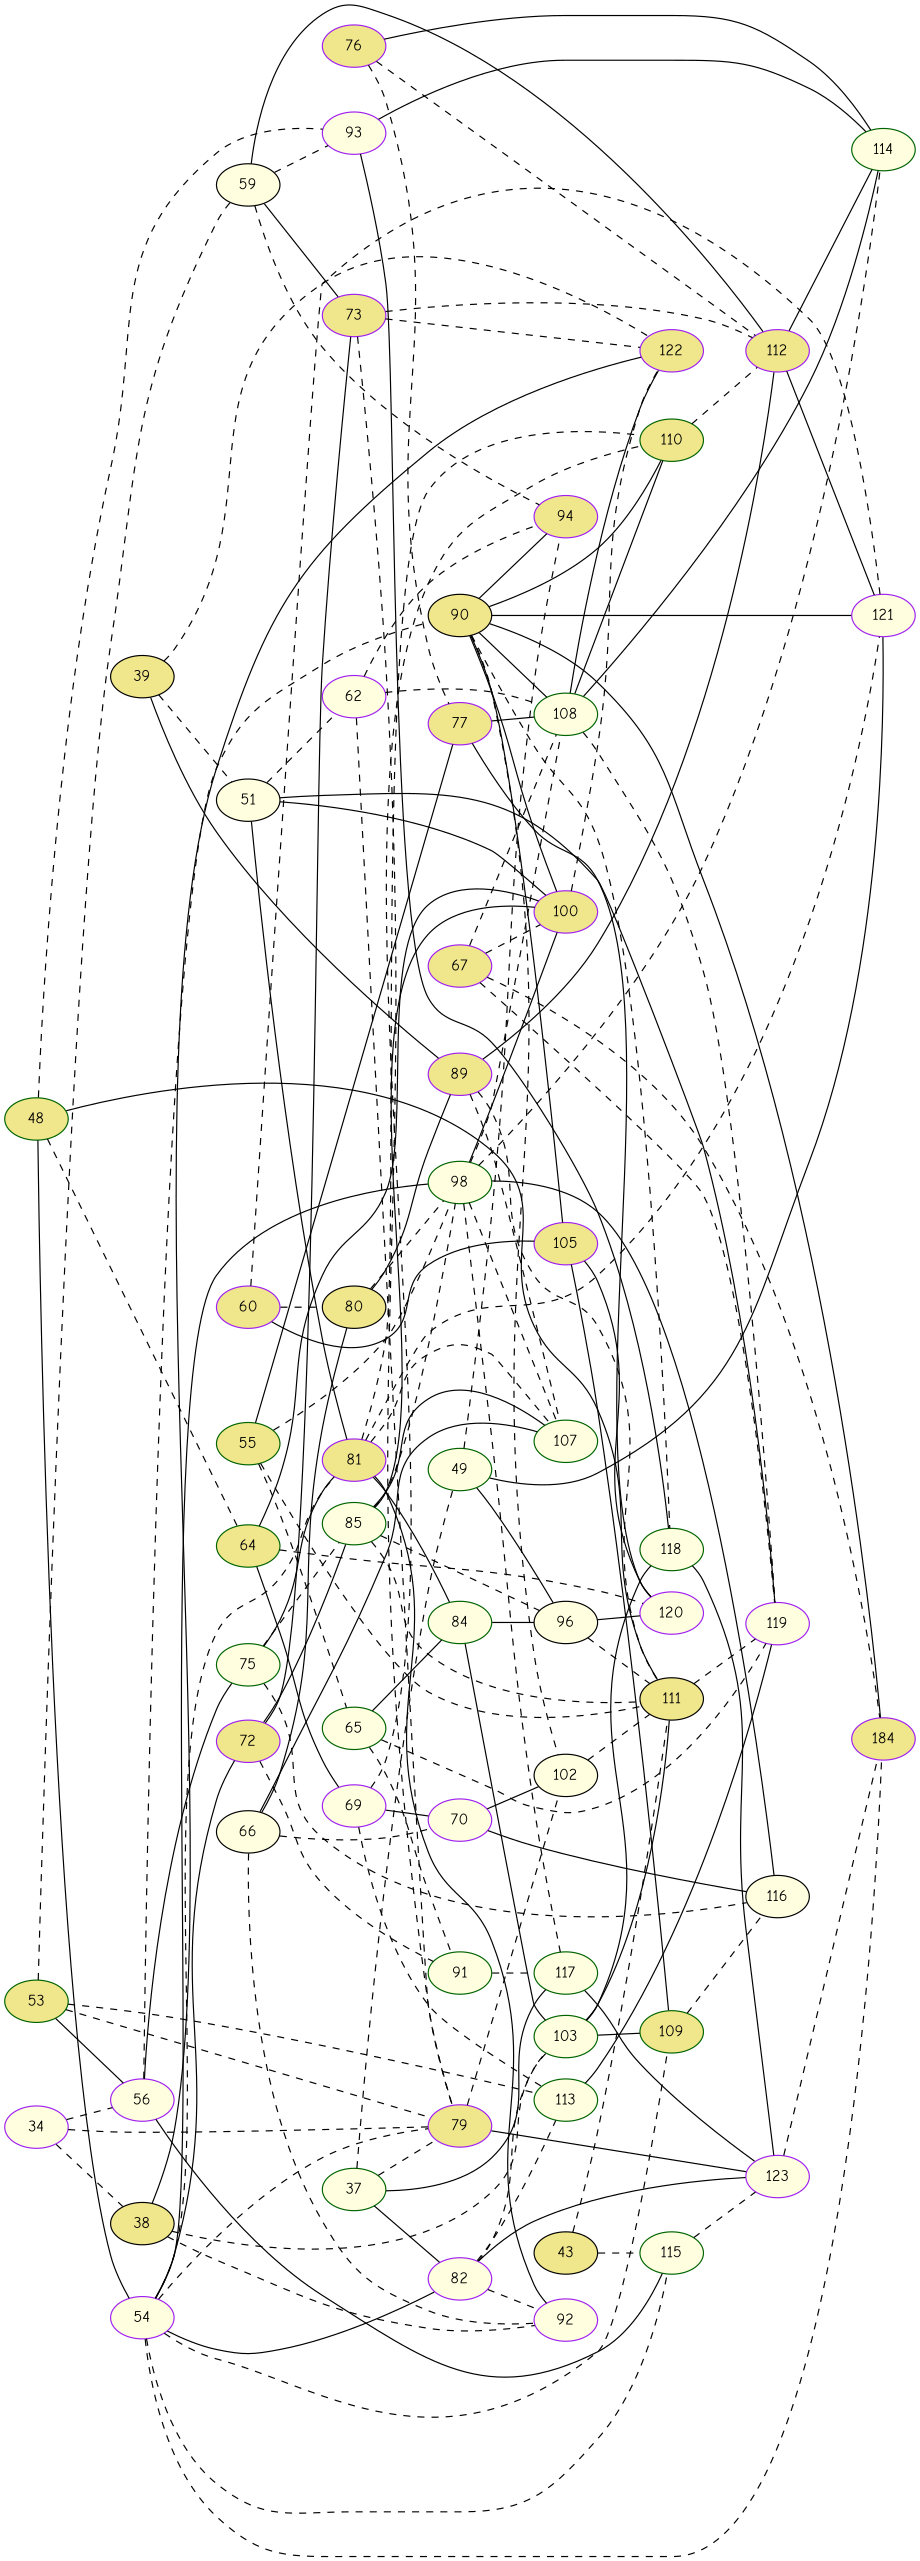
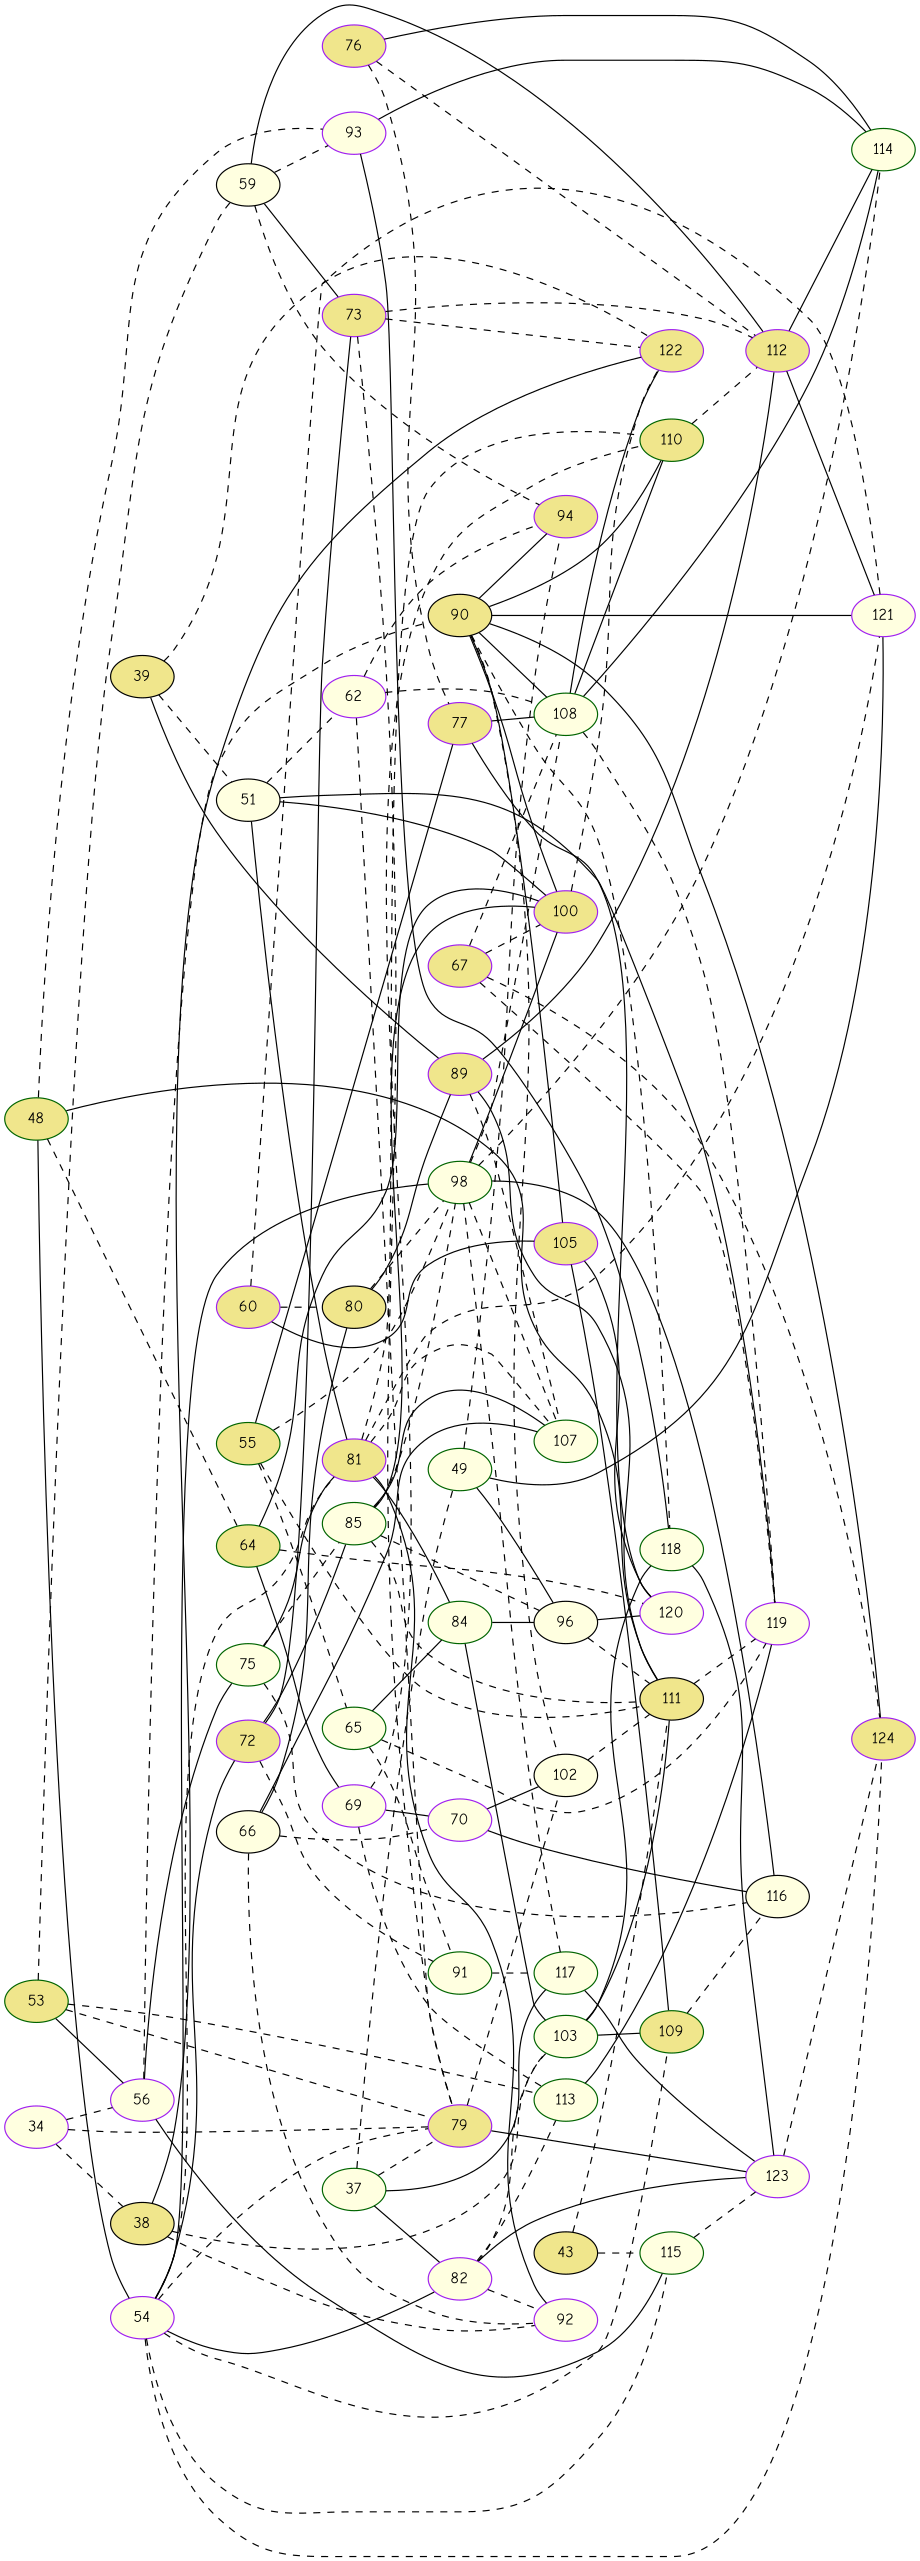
(609, 1351) -> (609, 1351)
(883, 1739) -> (883, 1739)
